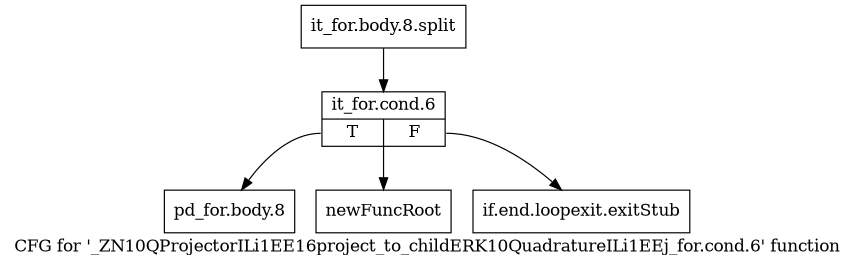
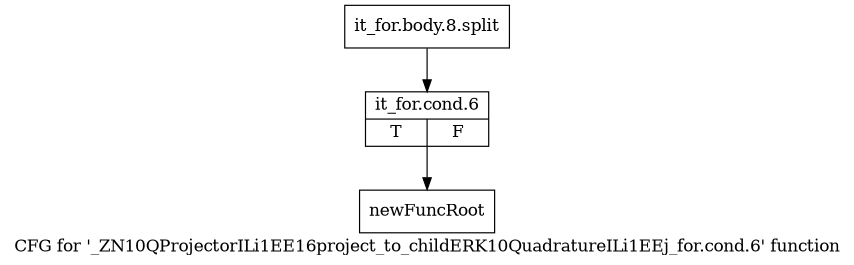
(230, 211) -> none
(581, 211) -> none
